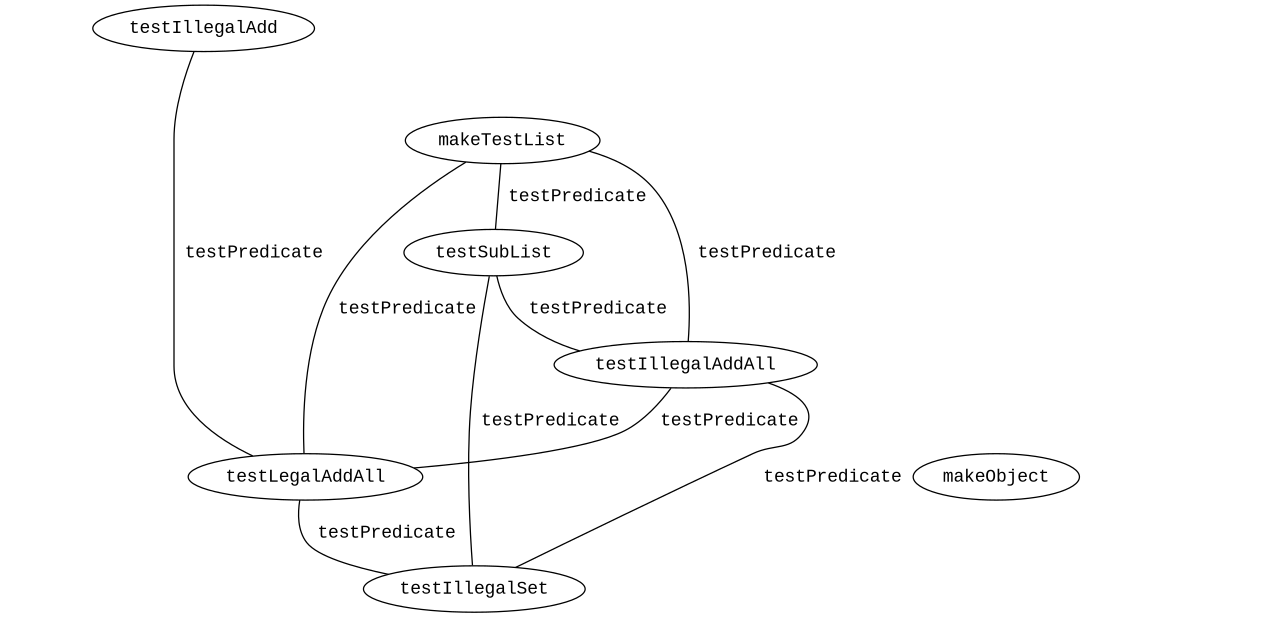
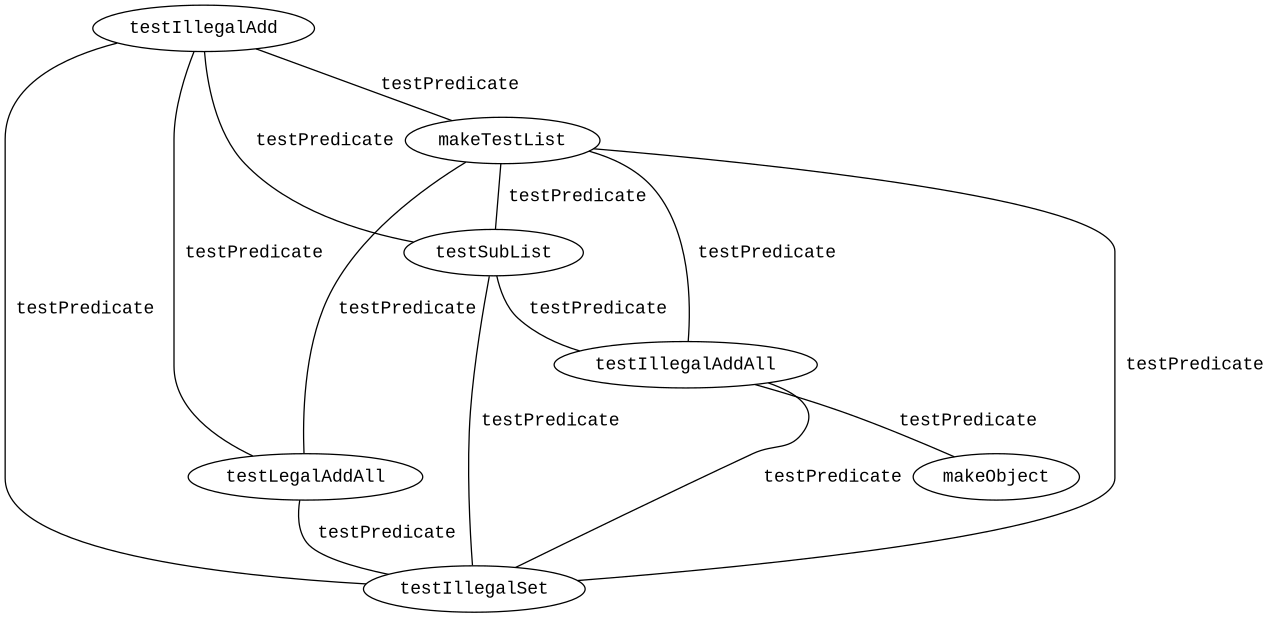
none -> (354, 85)
none -> (271, 186)
none -> (1115, 373)
none -> (5, 426)
(552, 451) -> (856, 417)
